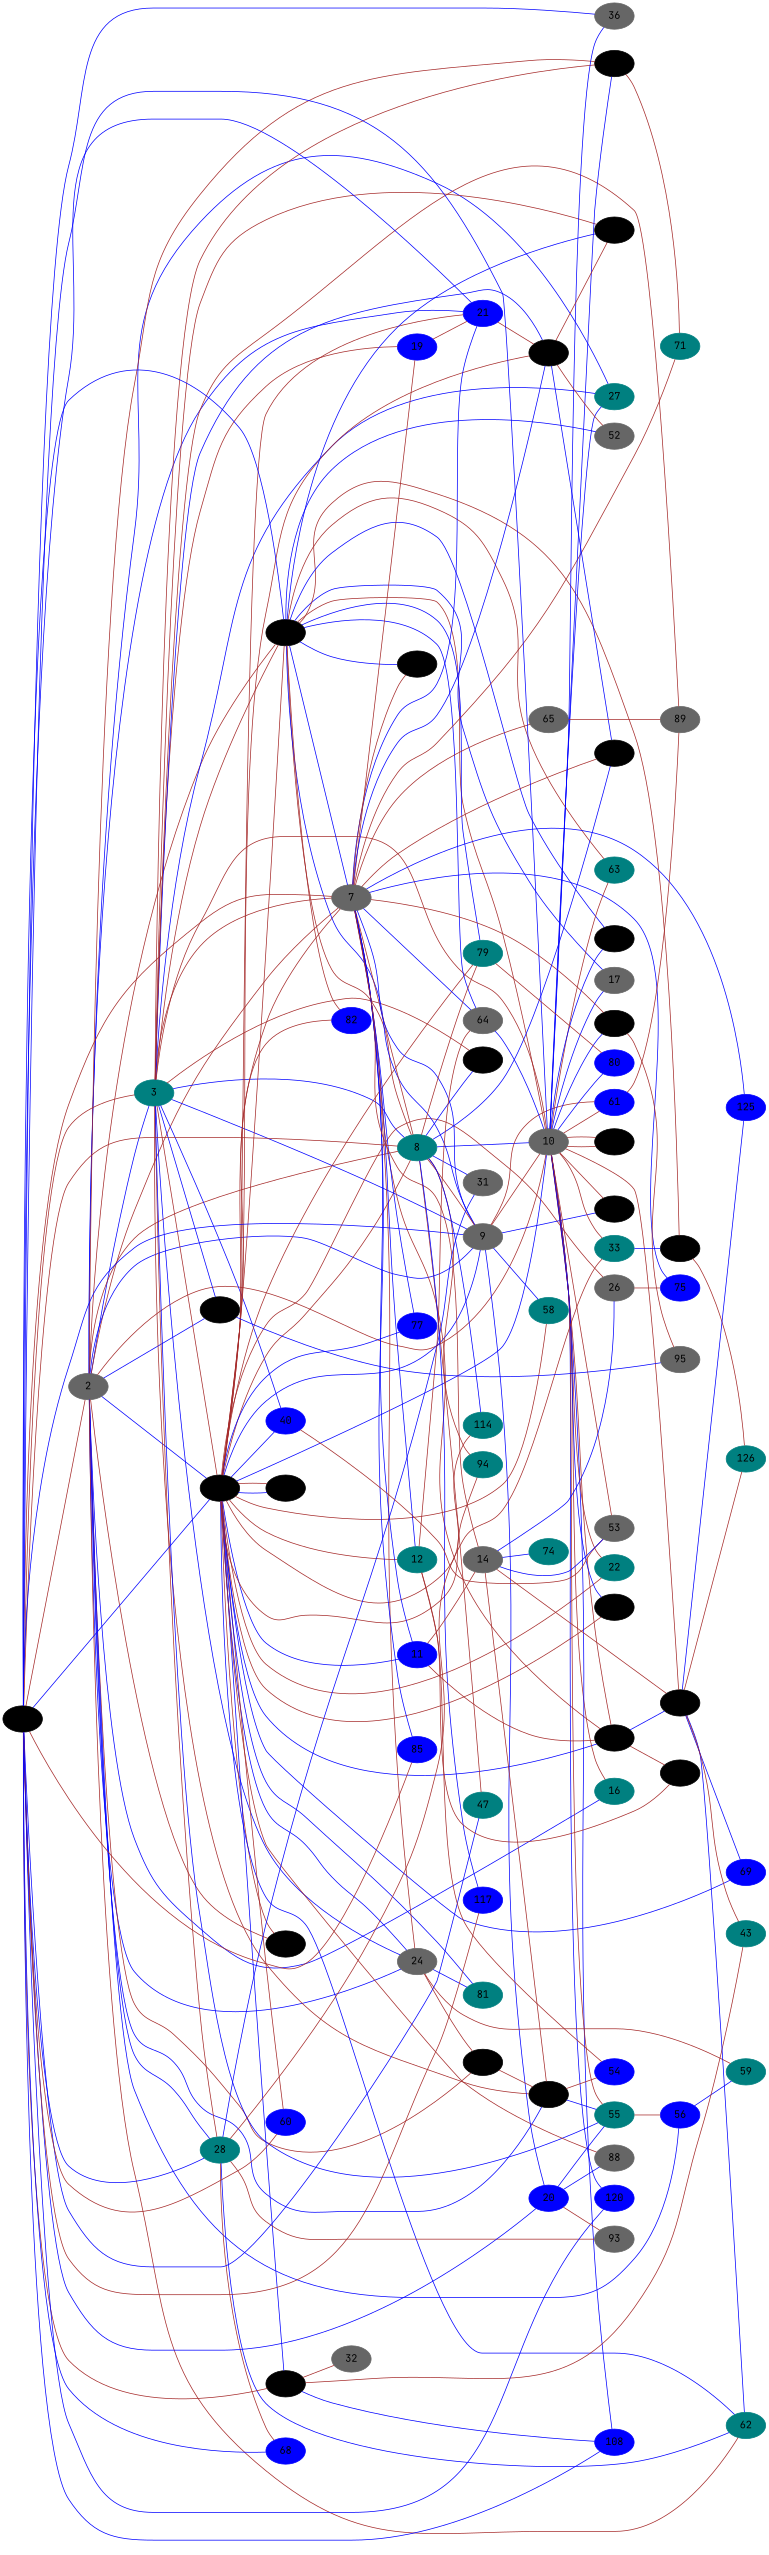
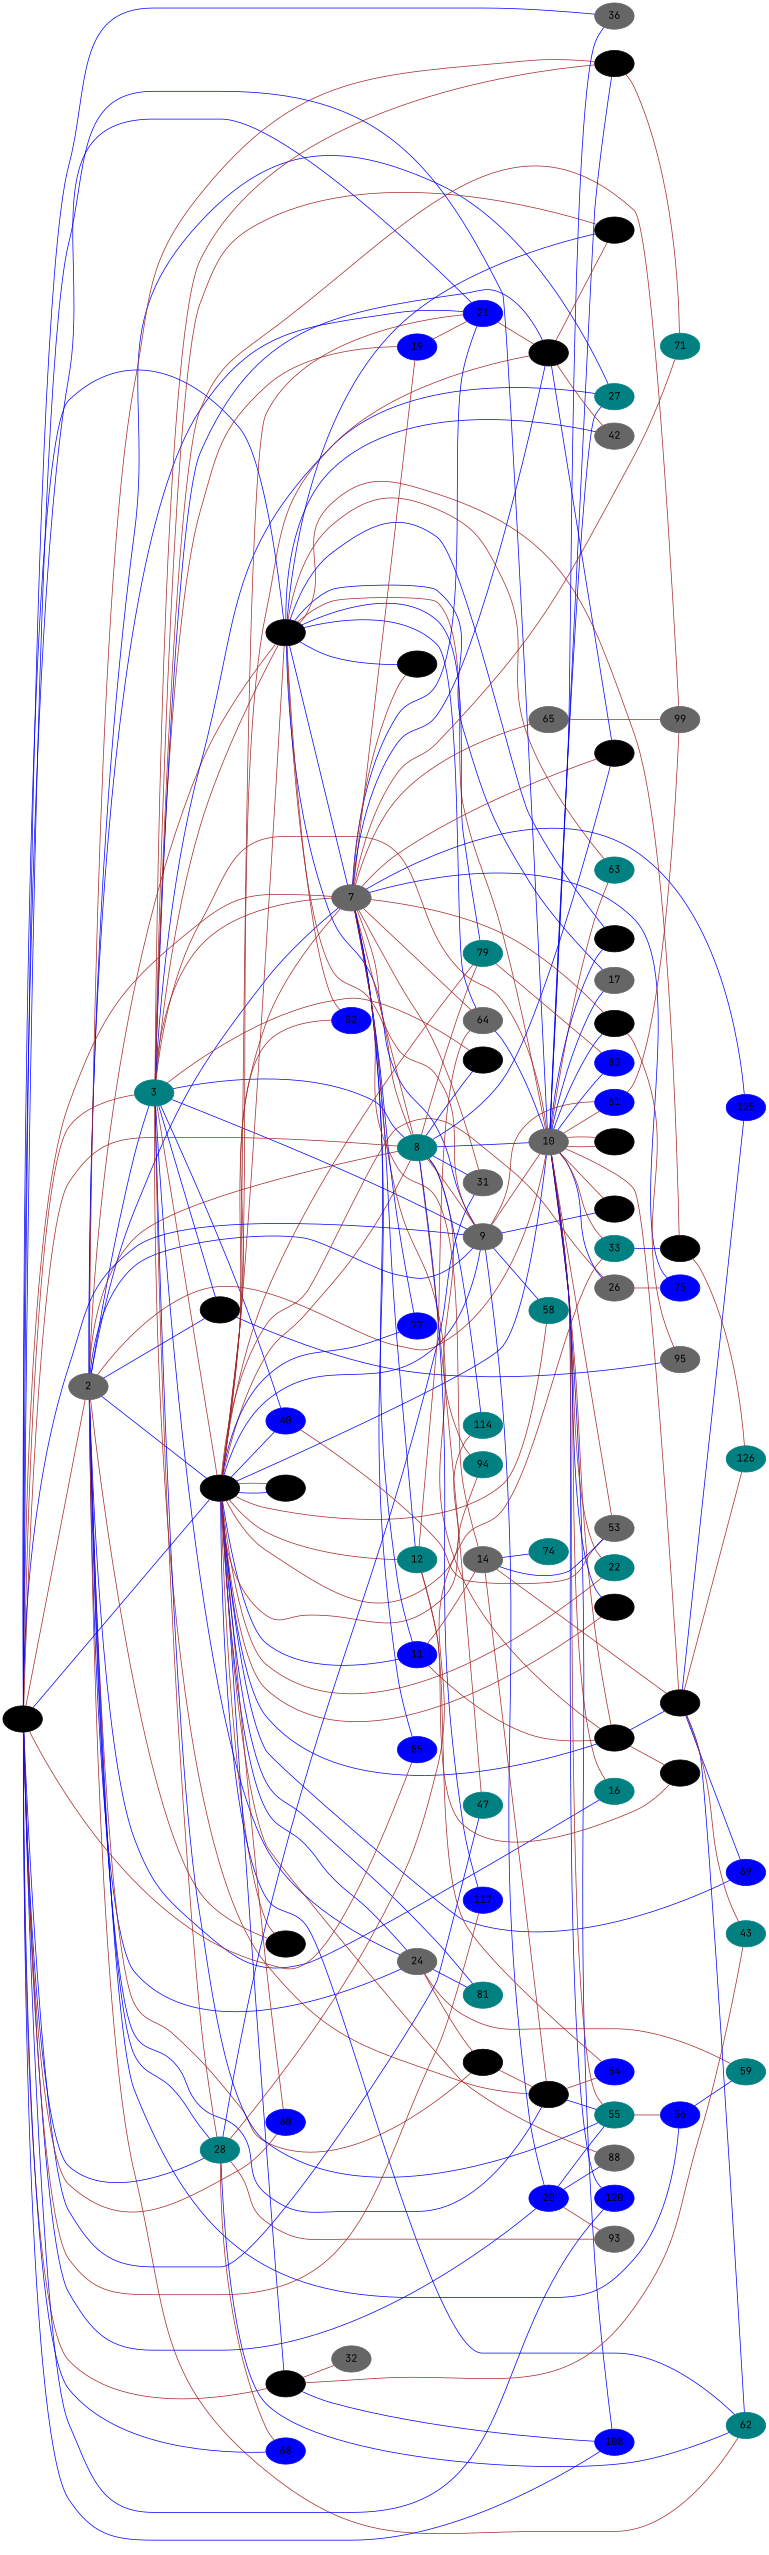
(614, 436) -> (614, 436)
(680, 720) -> (680, 720)
(417, 959) -> (417, 959)
(422, 1064) -> (422, 1064)
(174, 1119) -> (174, 1119)
(389, 1429) -> (430, 1035)
(594, 1446) -> (581, 1222)
